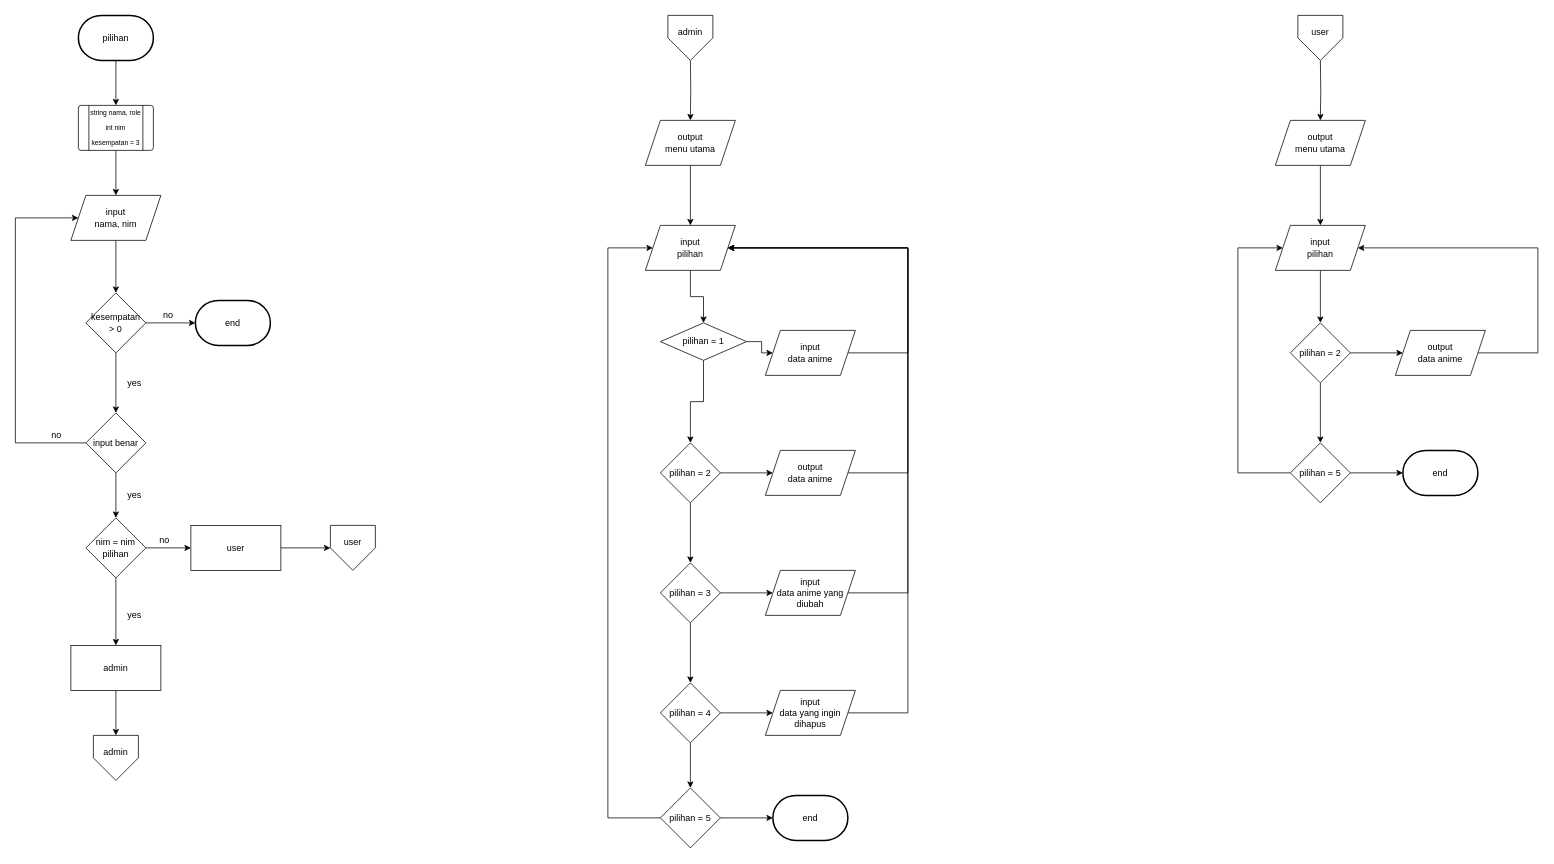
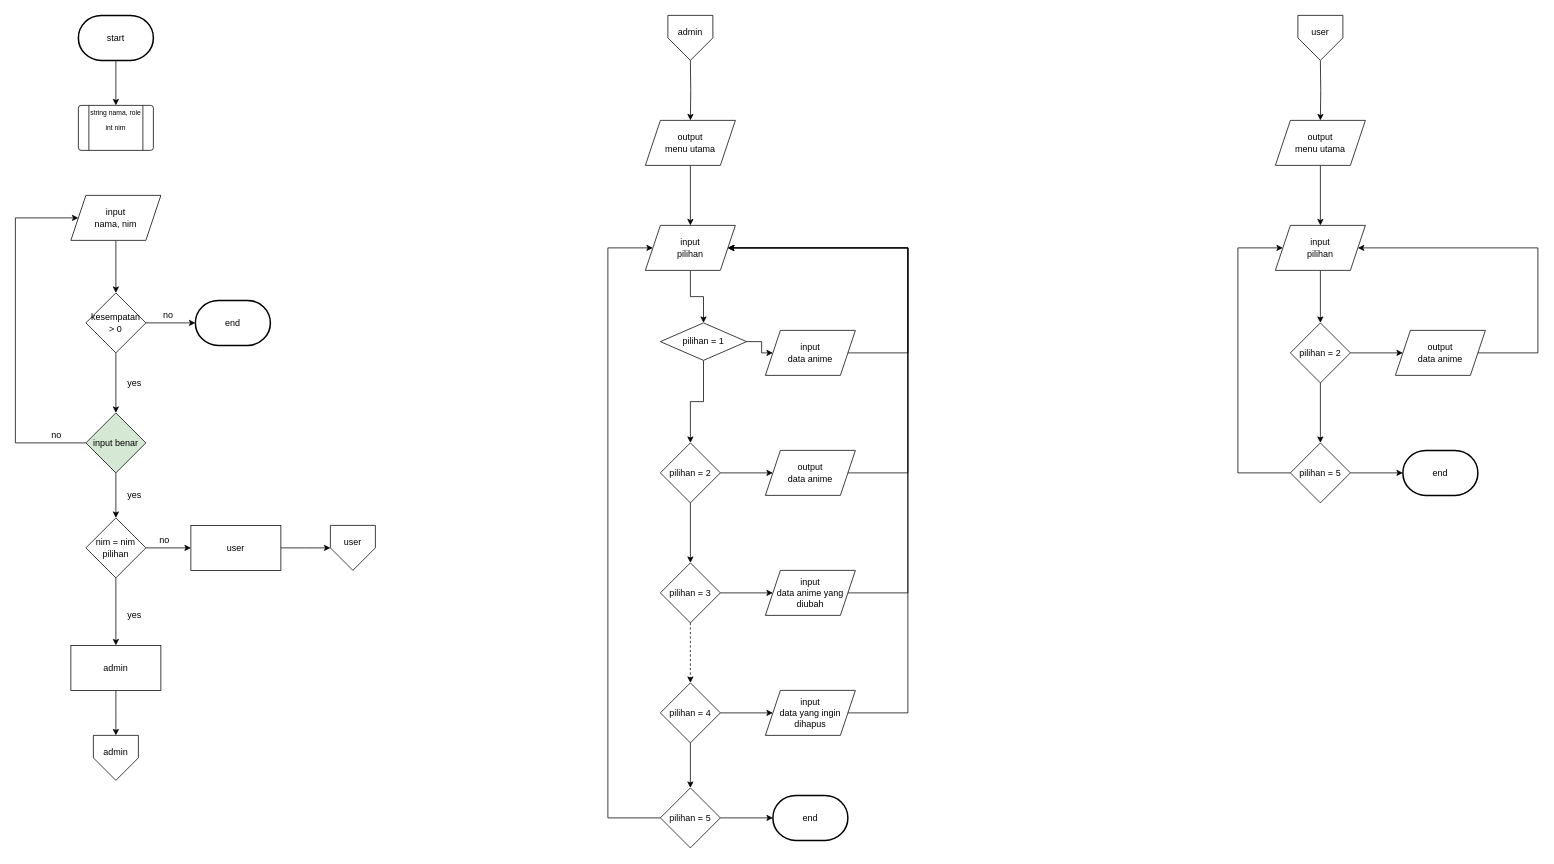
(116, 38) -> (116, 38)
(116, 143) -> none
(116, 189) -> none
(116, 443) -> (116, 443)
(690, 650) -> (690, 650)
